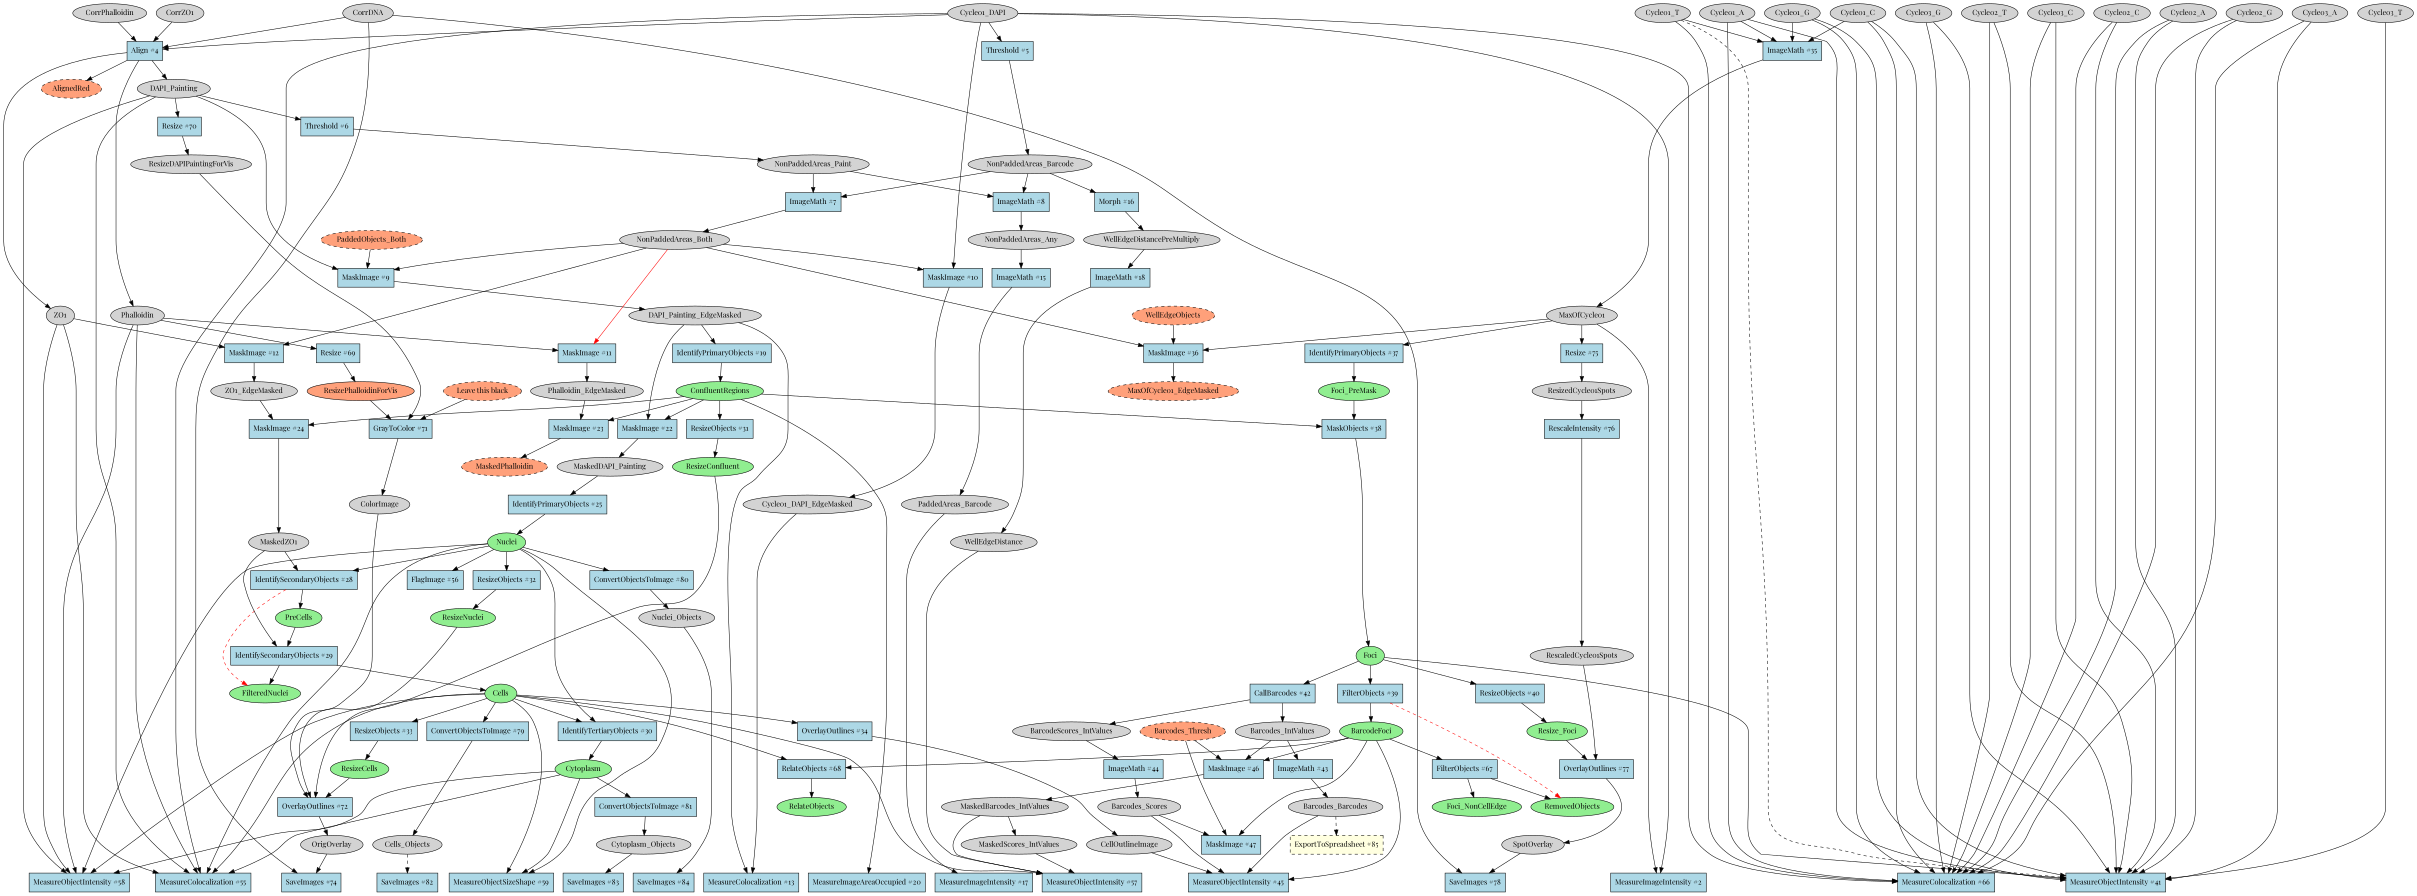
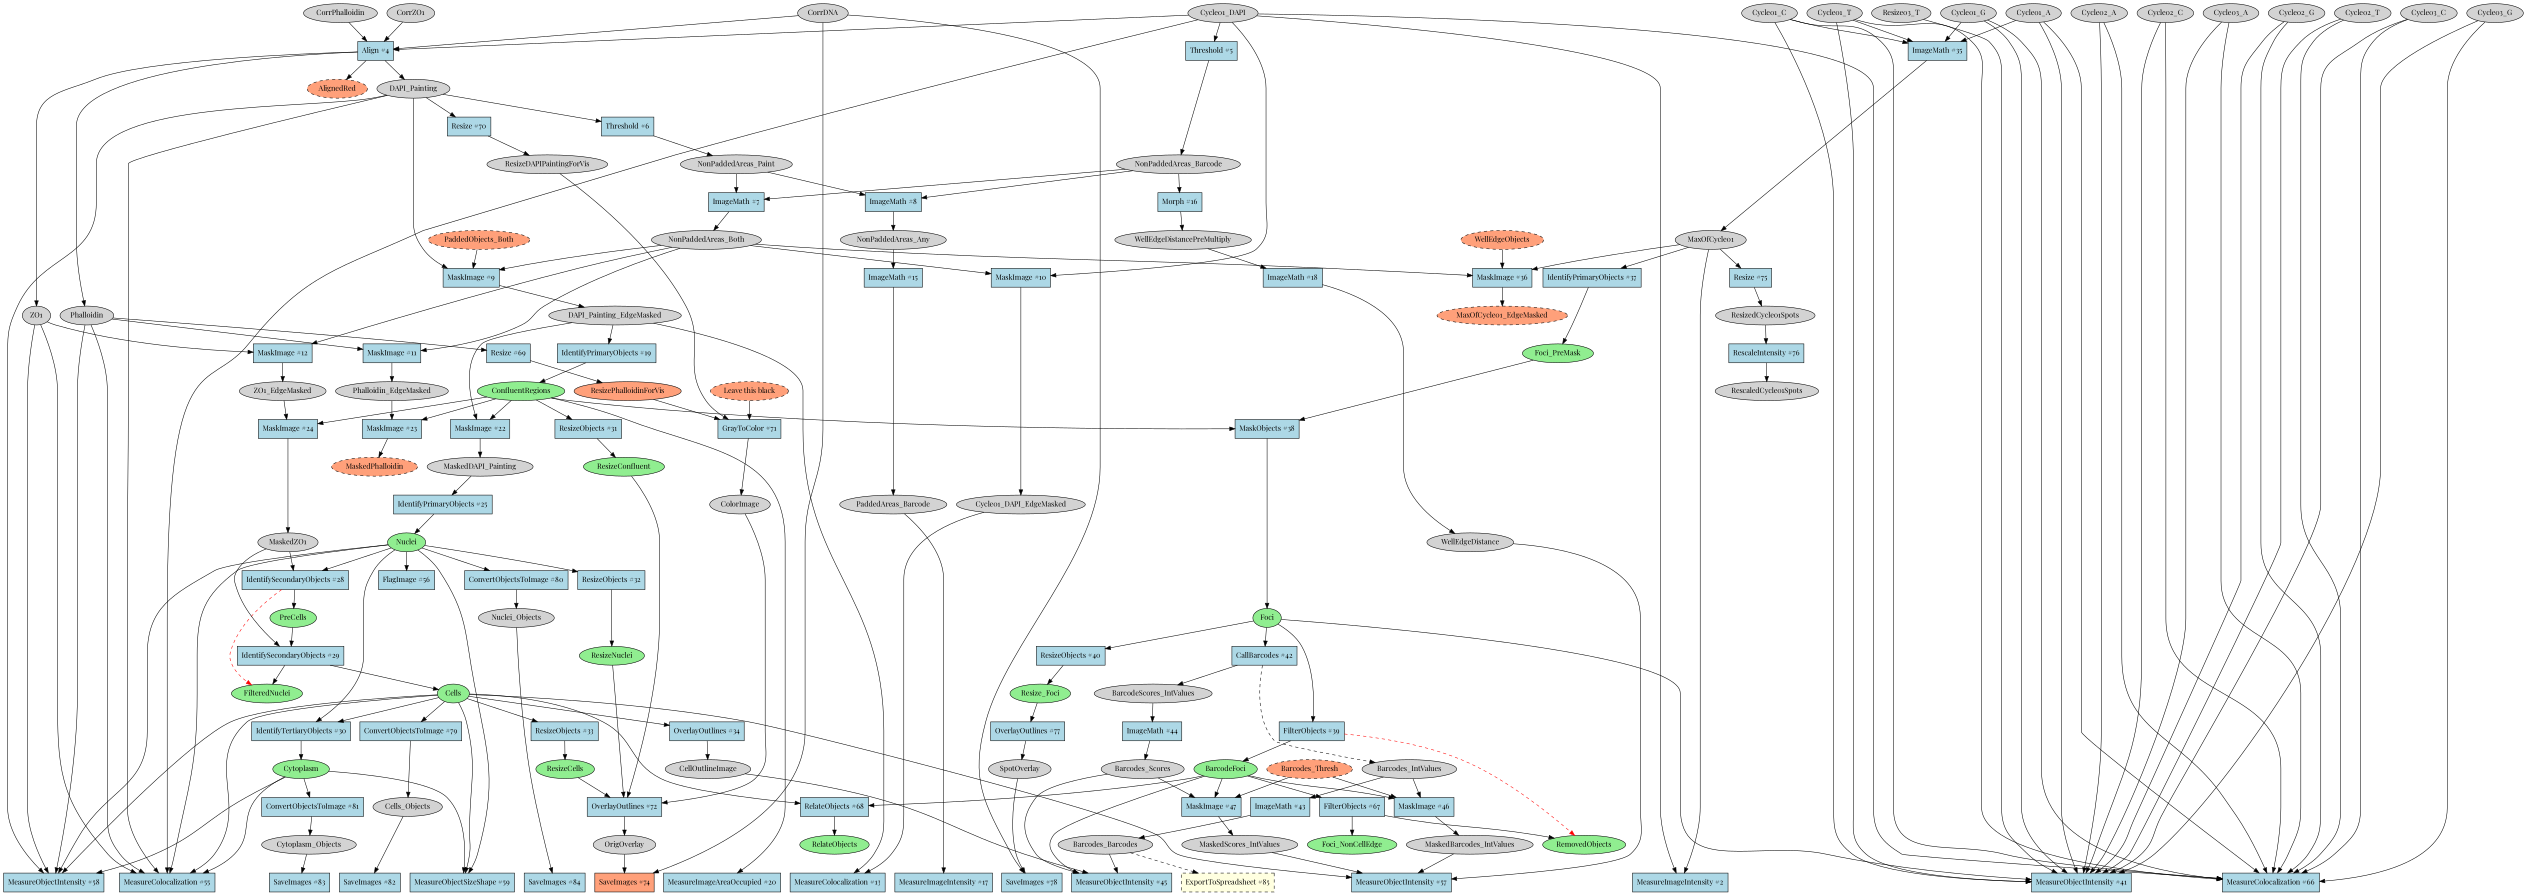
(2386, 13) -> (1901, 13)
(632, 295) -> (547, 305)
(1763, 555) -> (1854, 522)
(1283, 710) -> (1275, 741)
(1591, 710) -> none
(1011, 823) -> (1225, 824)
(407, 861) -> (390, 842)
(311, 883) -> (624, 883)
